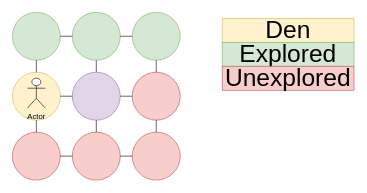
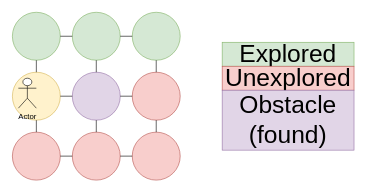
(288, 30) -> none
(36, 93) -> (27, 93)
none -> (288, 120)
